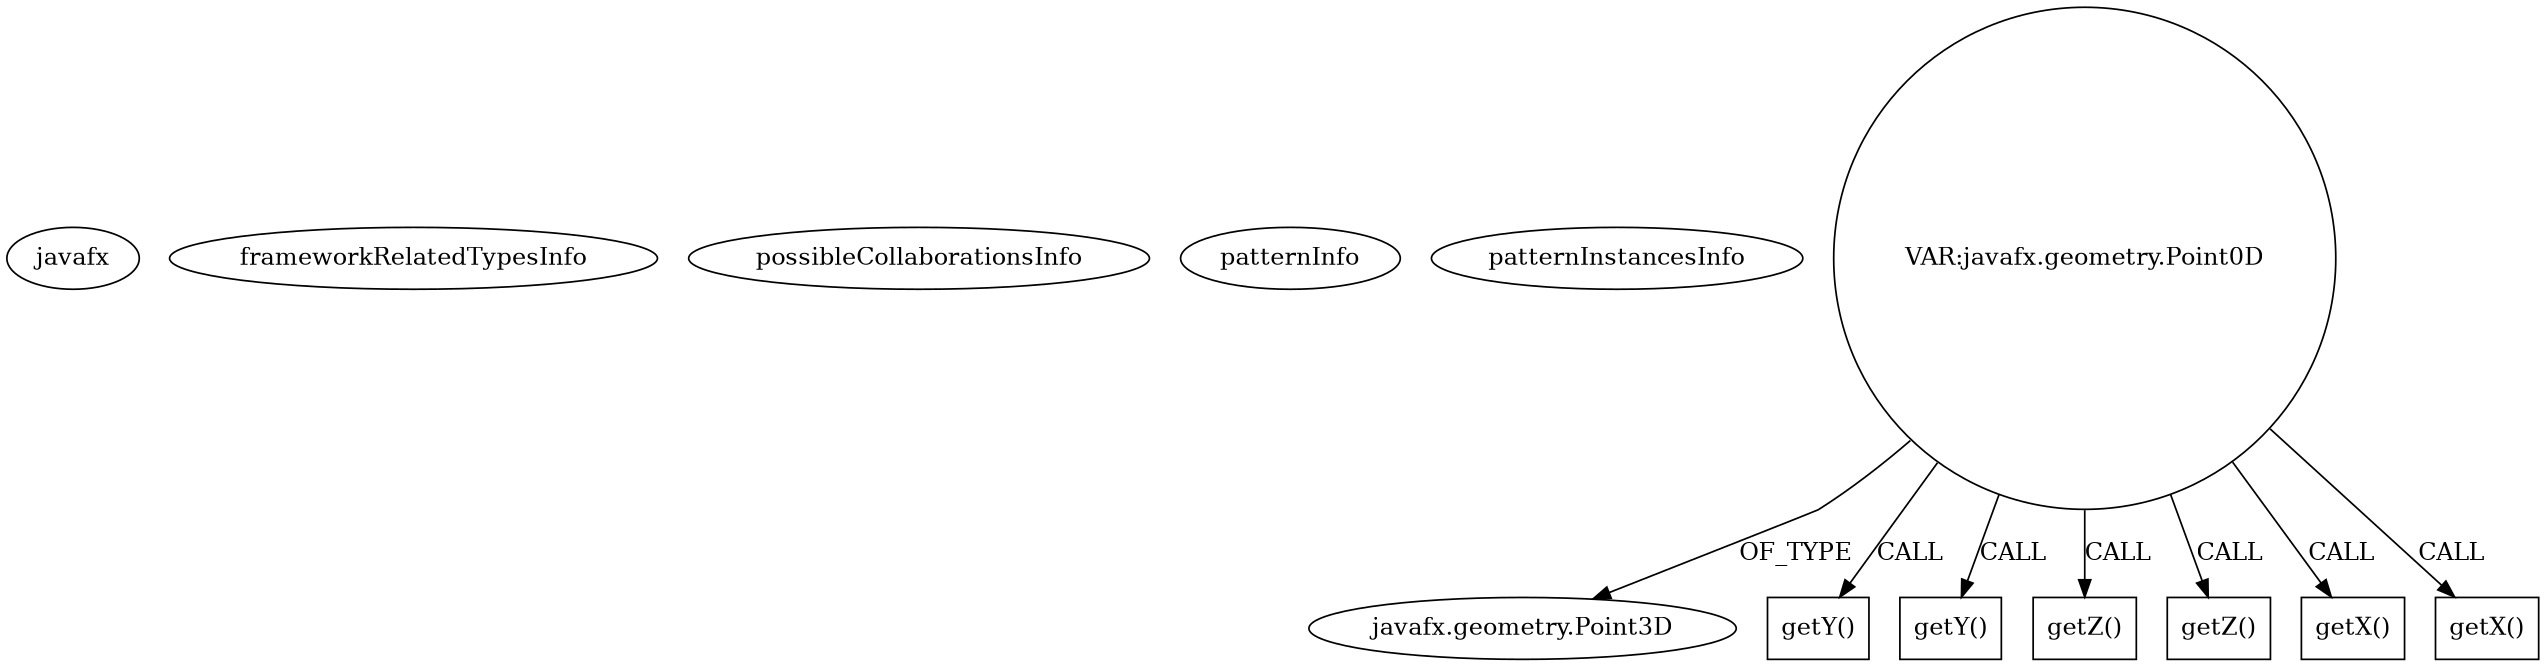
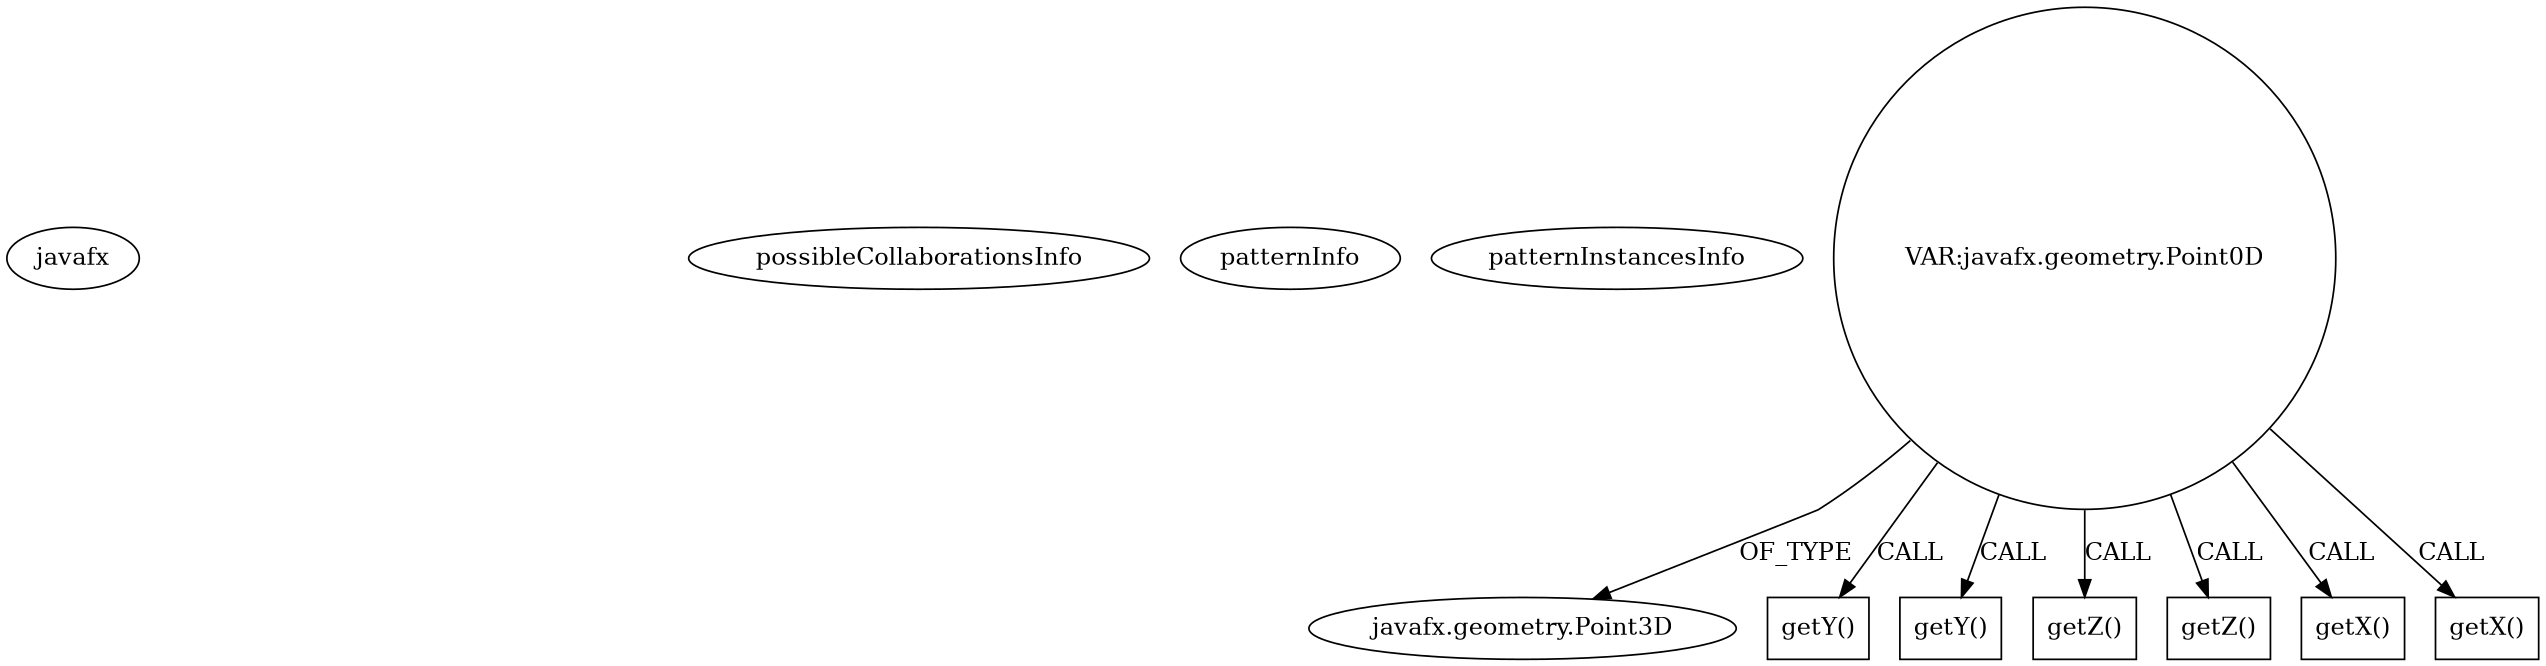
(414, 258) -> none
